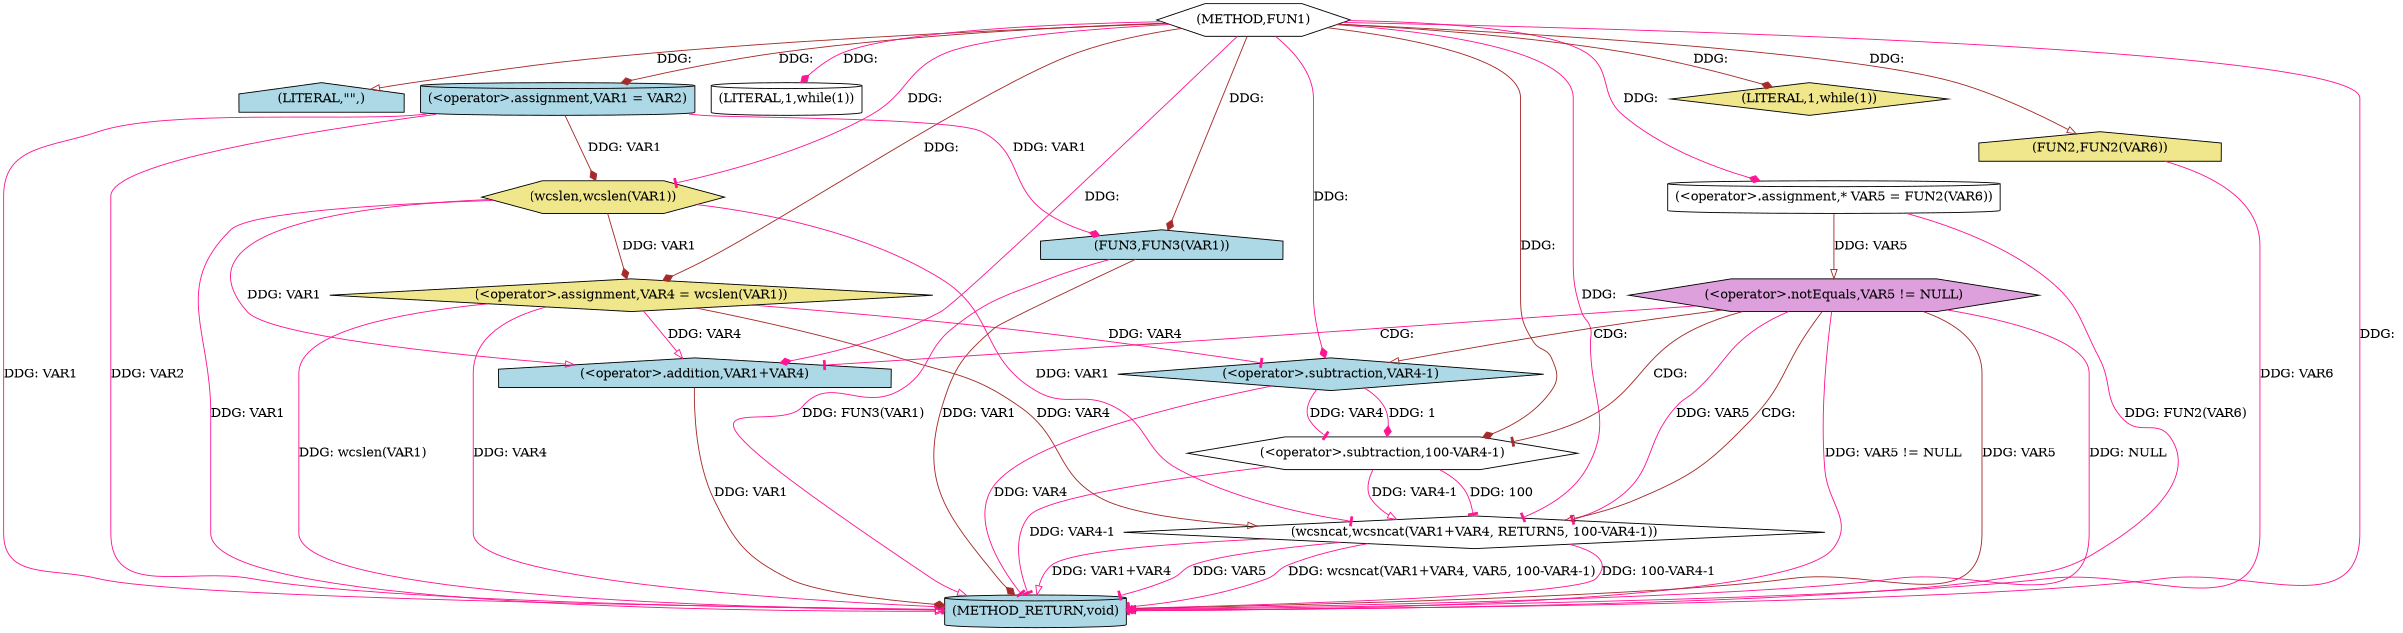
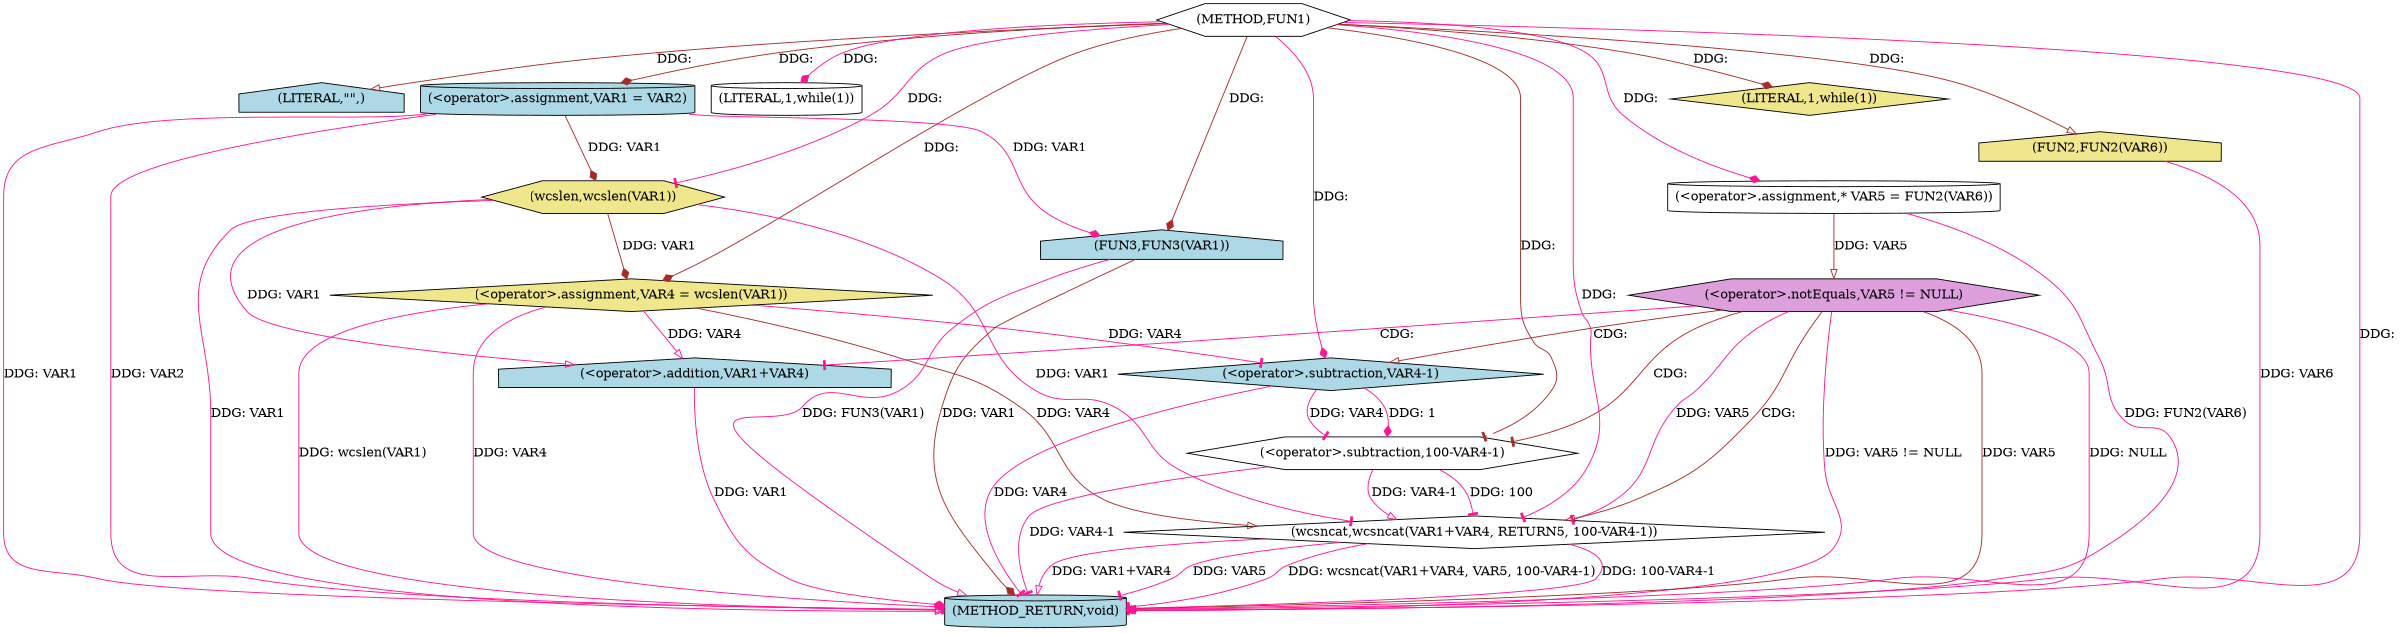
(1521, 181) -> (1521, 181)
(1033, 230) -> none
(755, 558) -> (755, 558)
